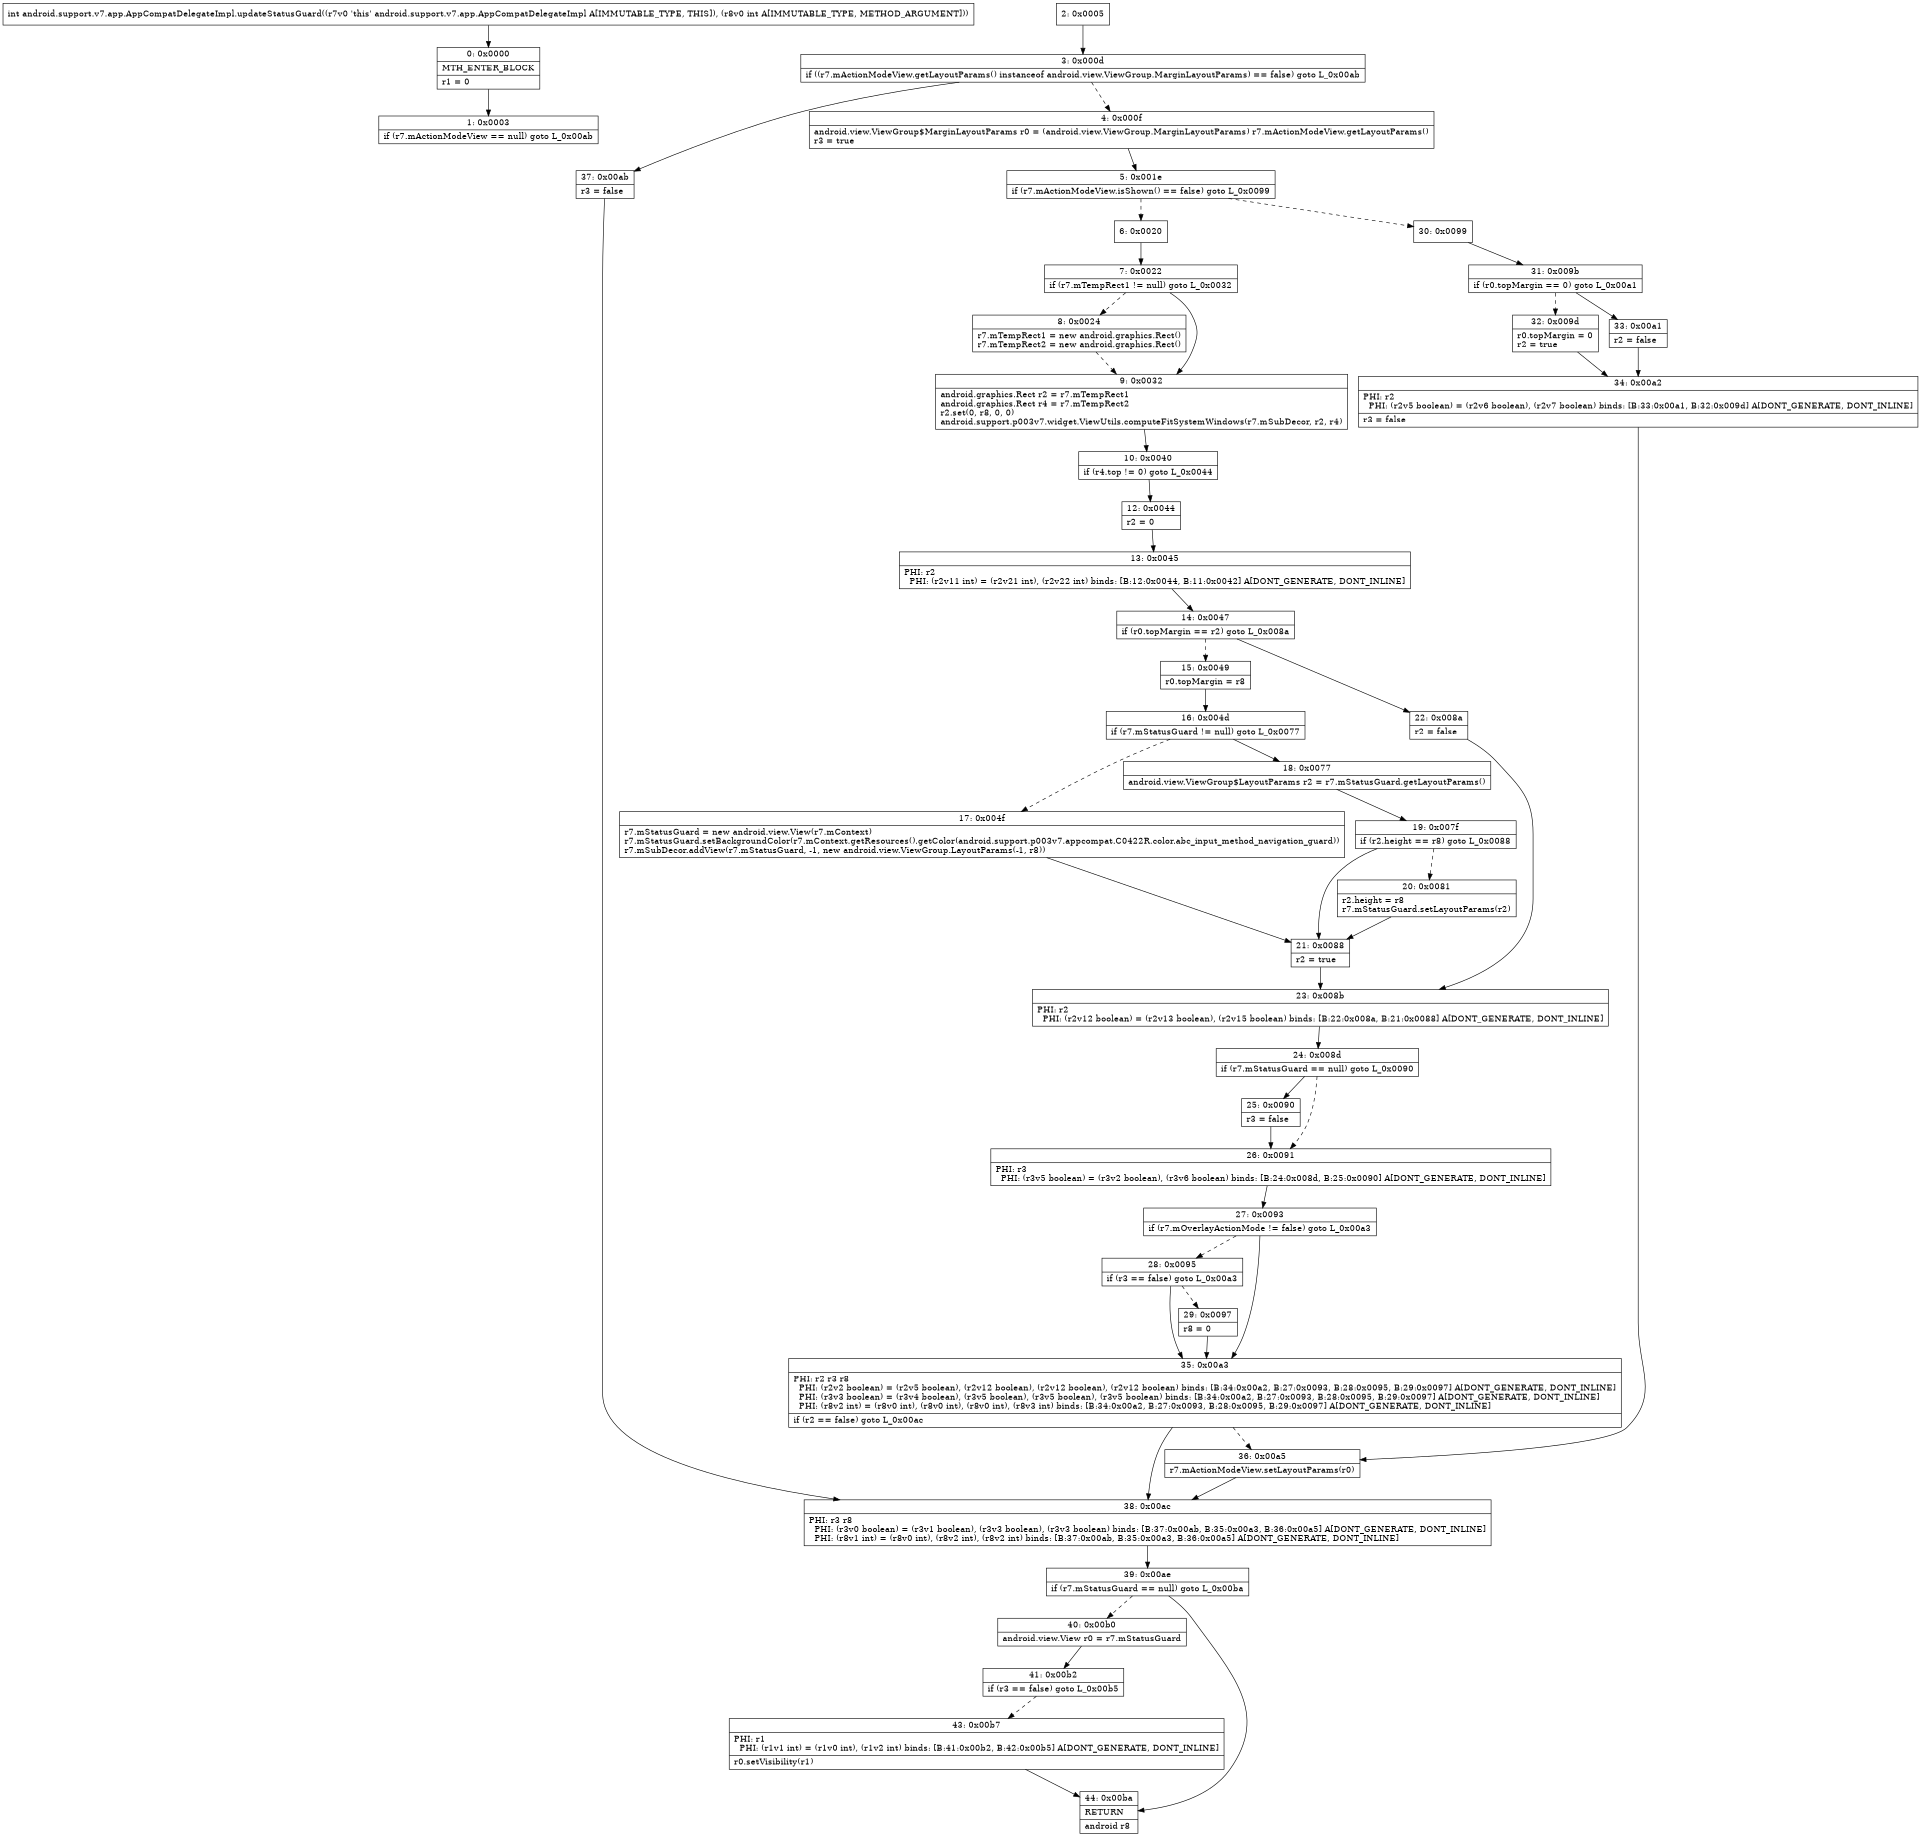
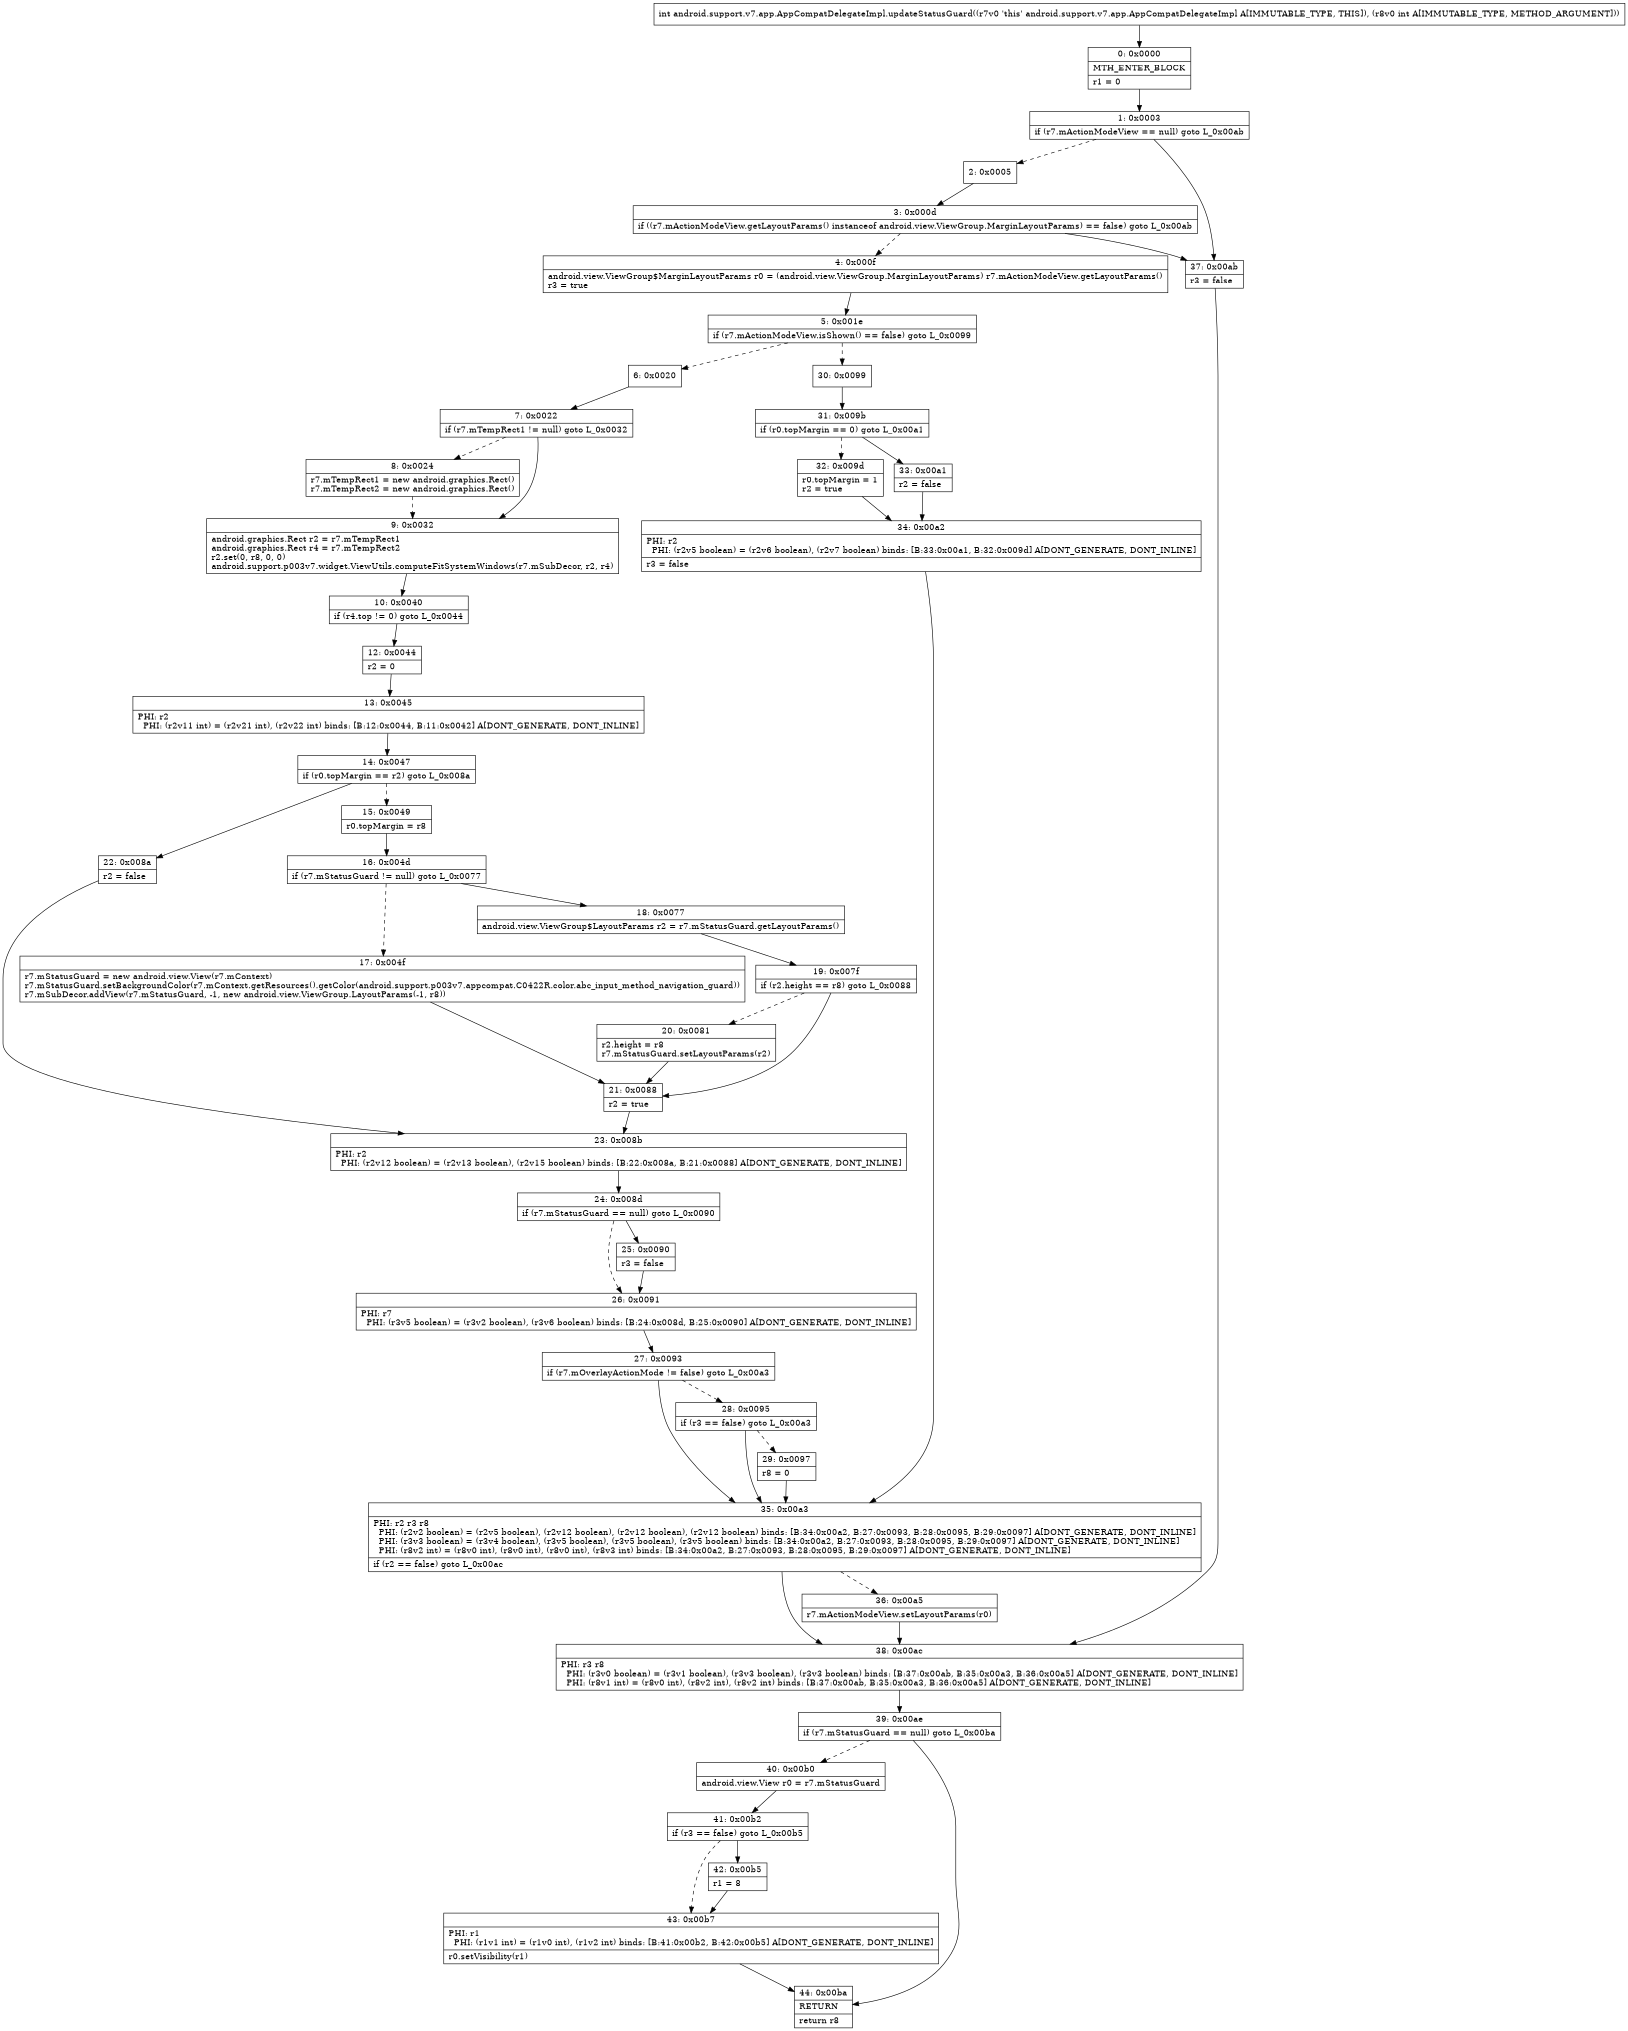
none -> (1059, 151)
none -> (1195, 191)
(1555, 336) -> (840, 480)
(1638, 1062) -> (933, 1047)
(1013, 1169) -> (378, 1314)
(1108, 1826) -> (820, 2021)
none -> (738, 1877)
